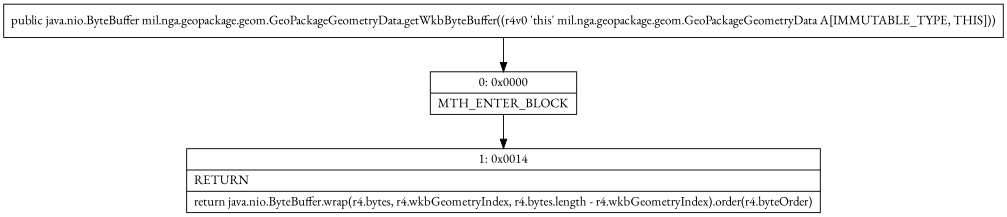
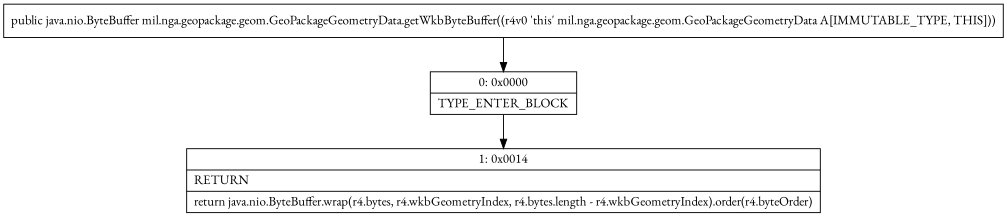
(503, 103) -> (503, 103)
